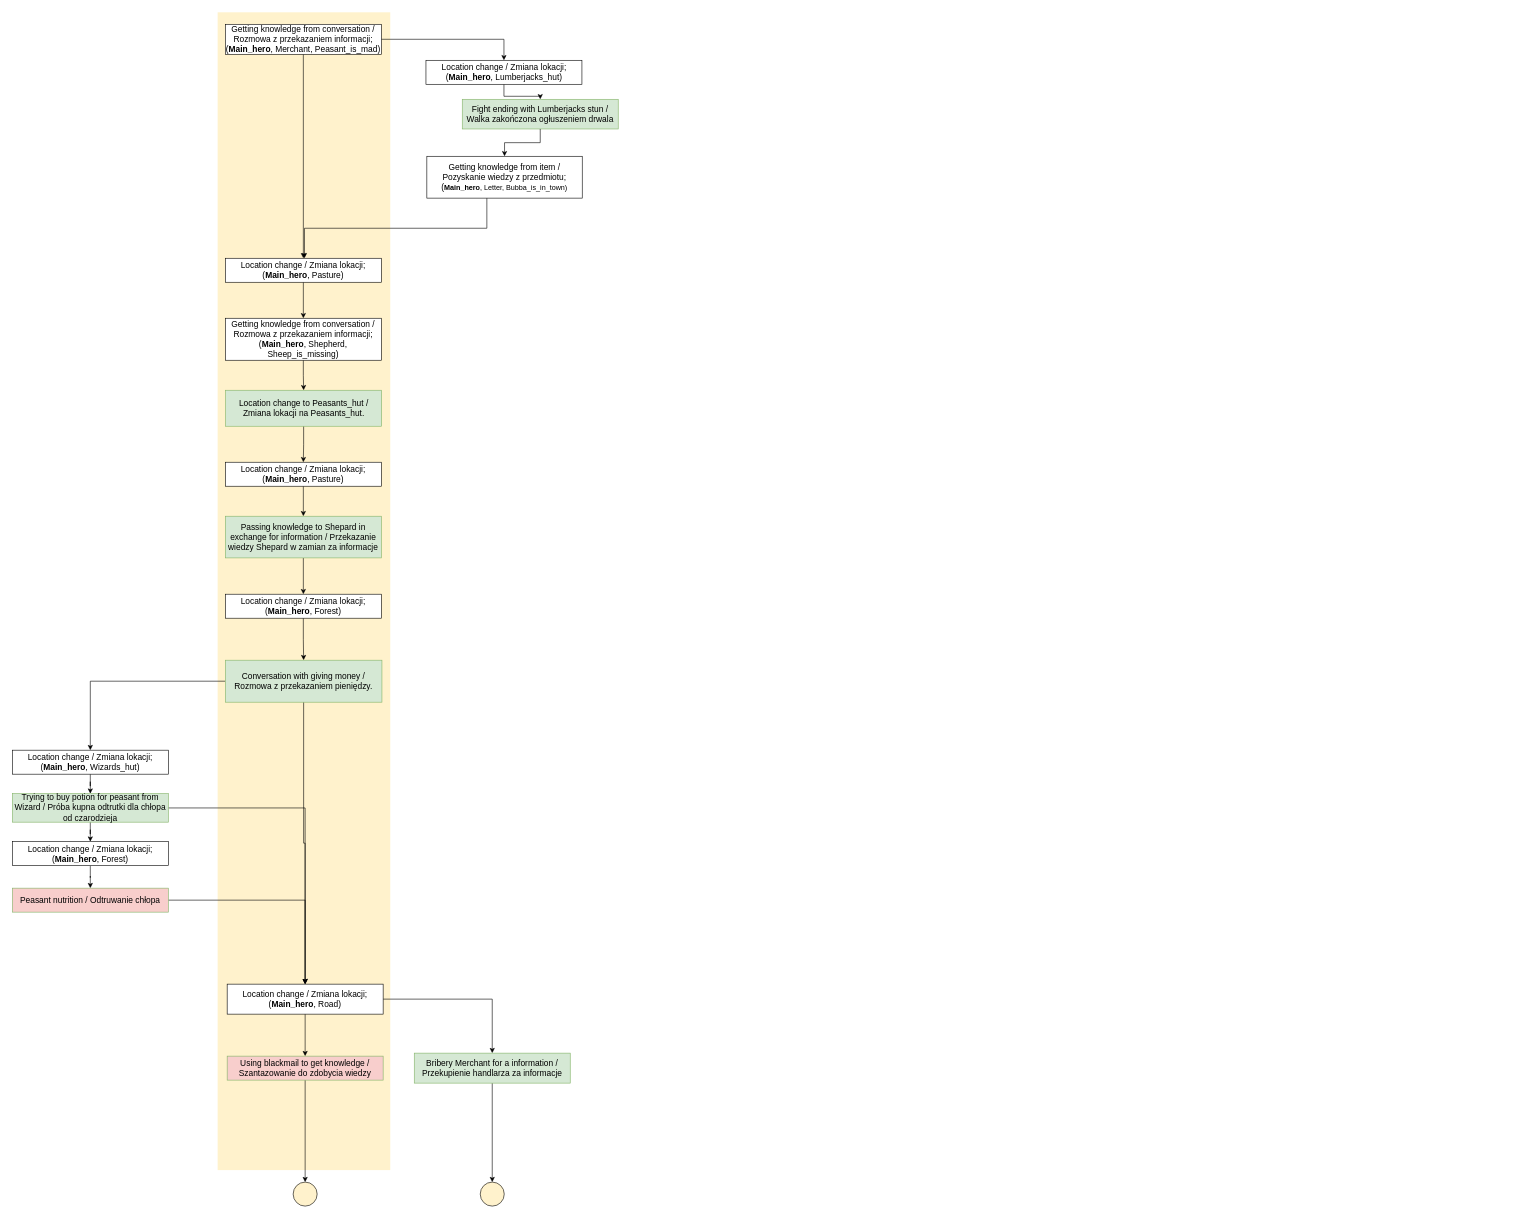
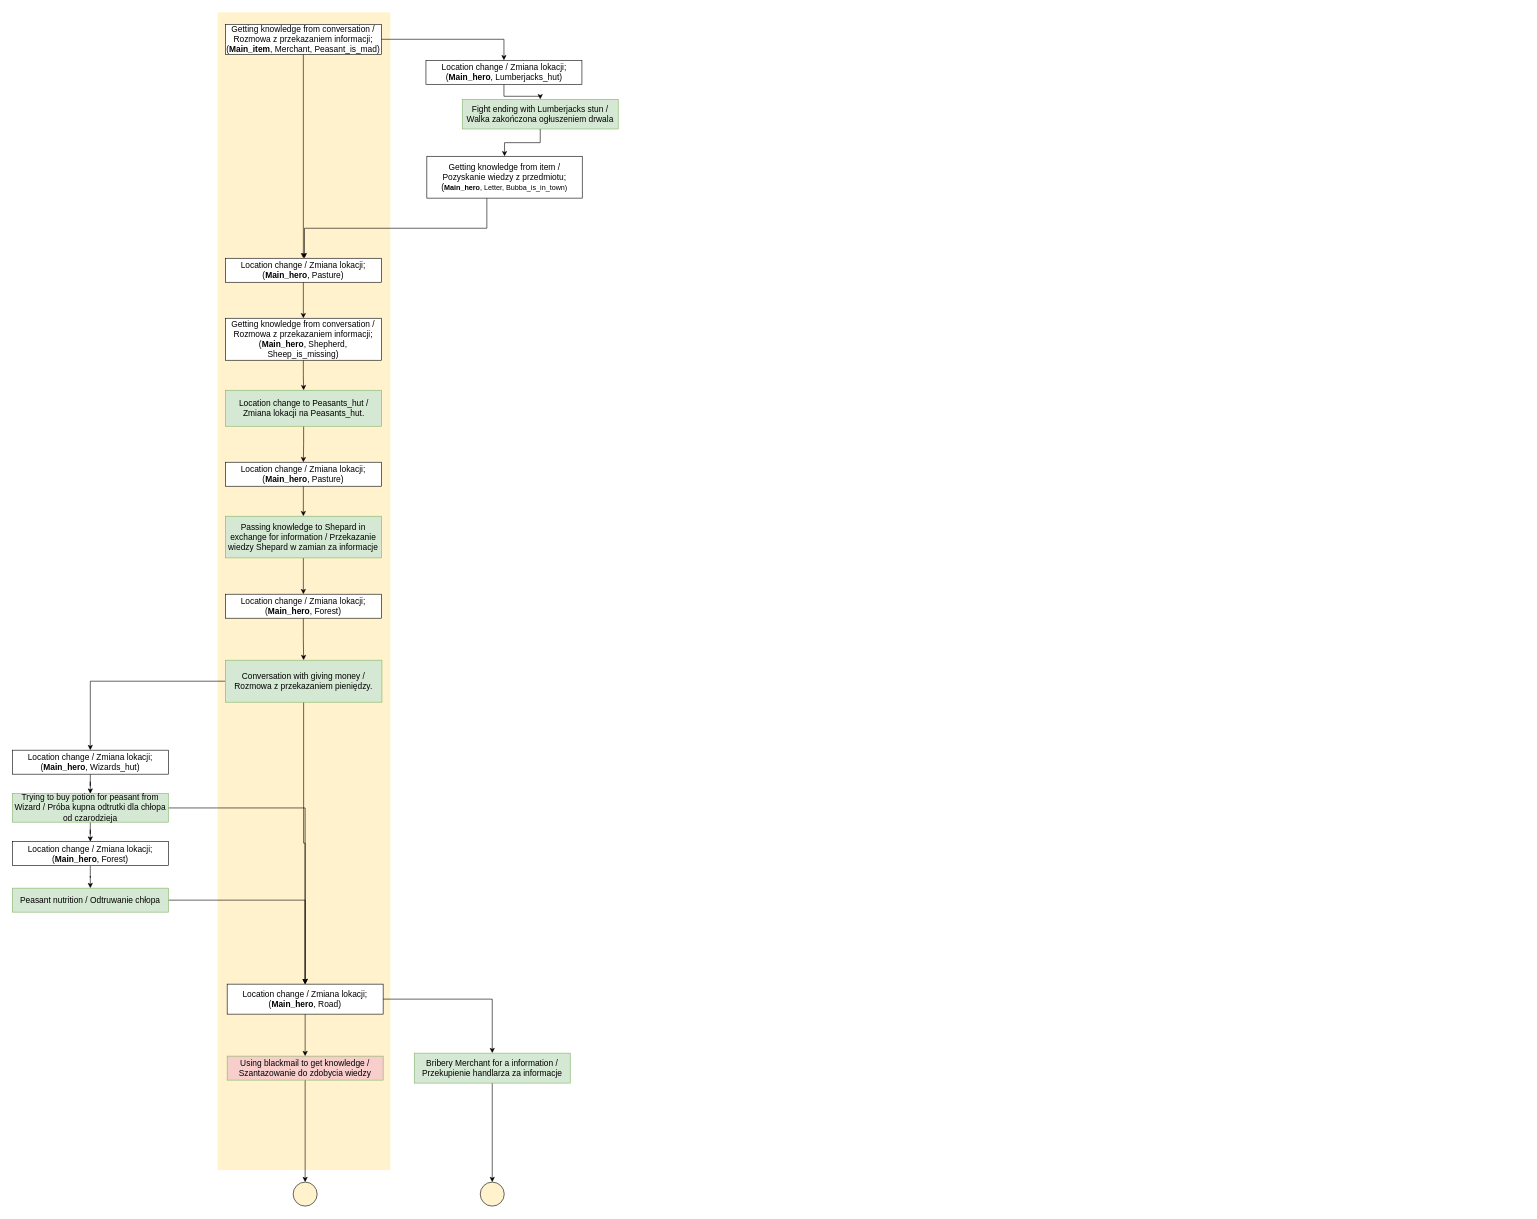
(303, 39) -> (303, 39)
(90, 900) -> (90, 900)
